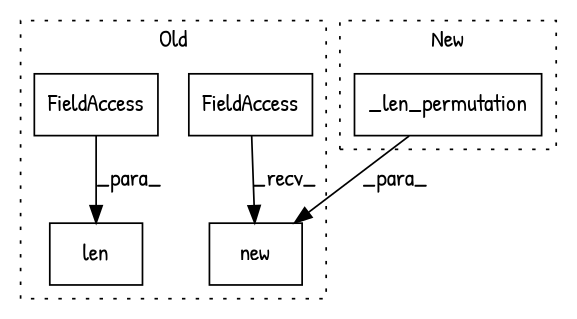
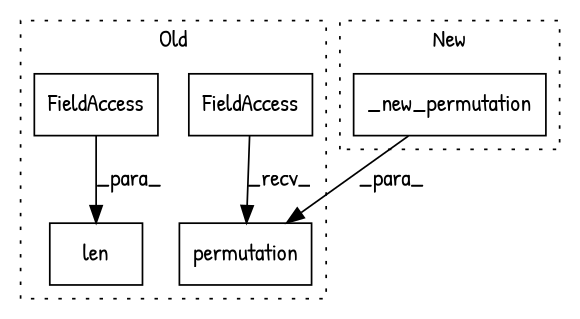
(448, 105) -> (450, 105)
(256, 254) -> (245, 254)
